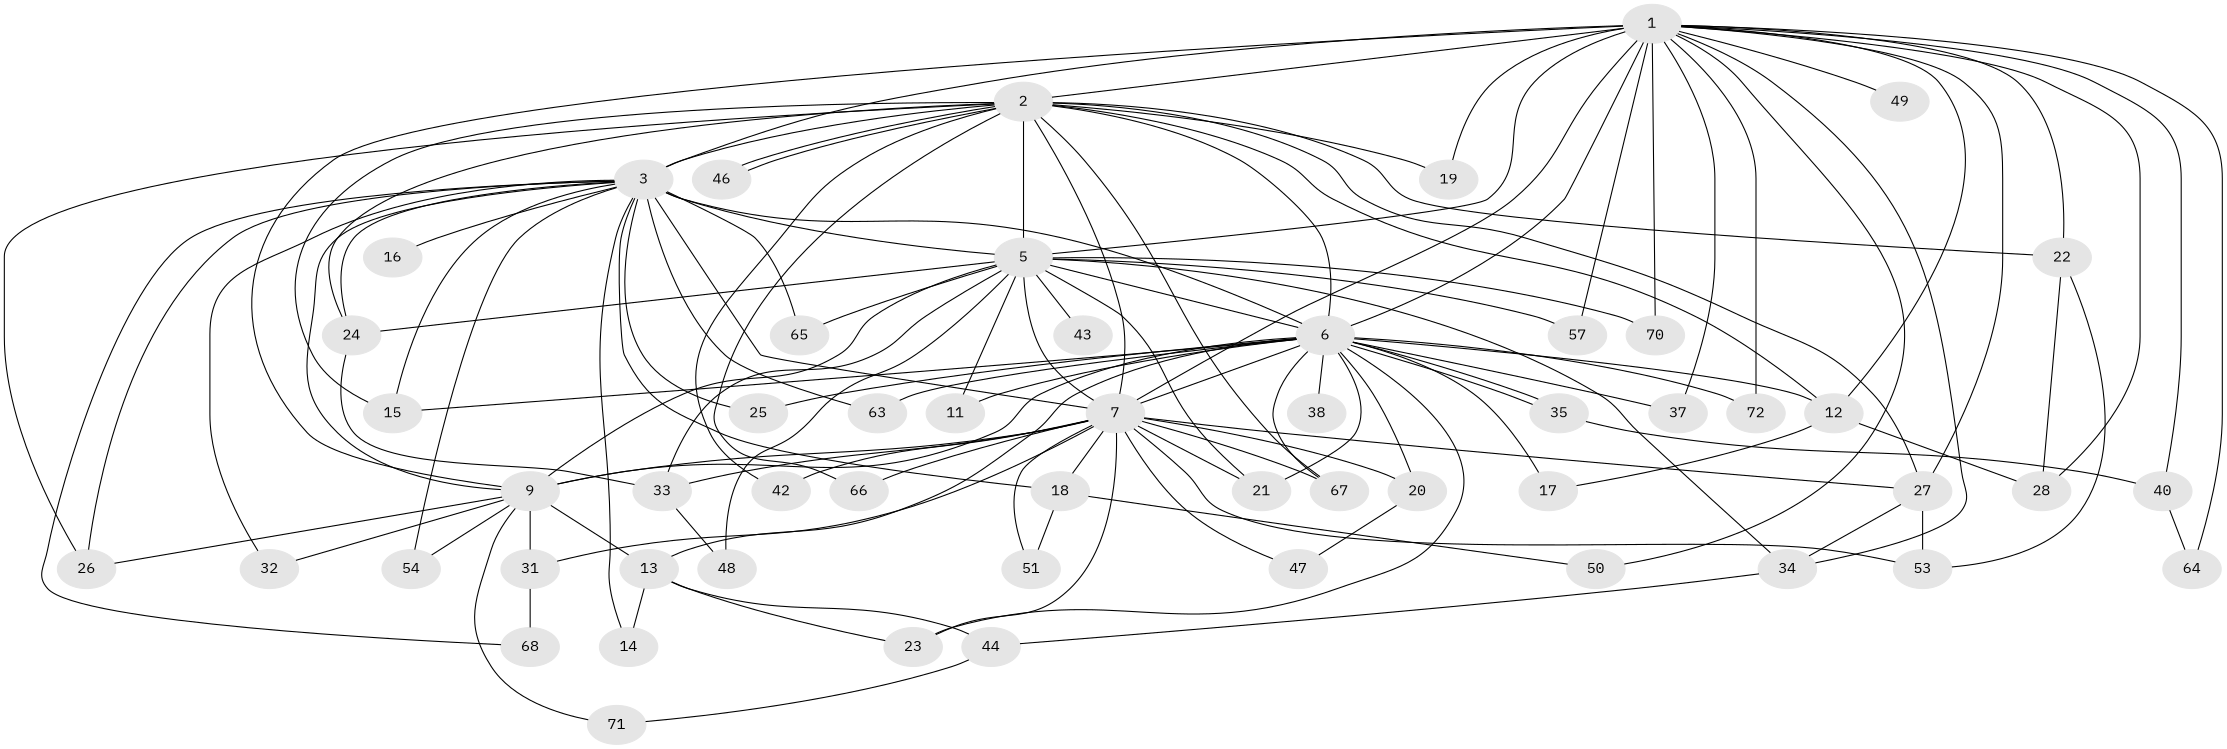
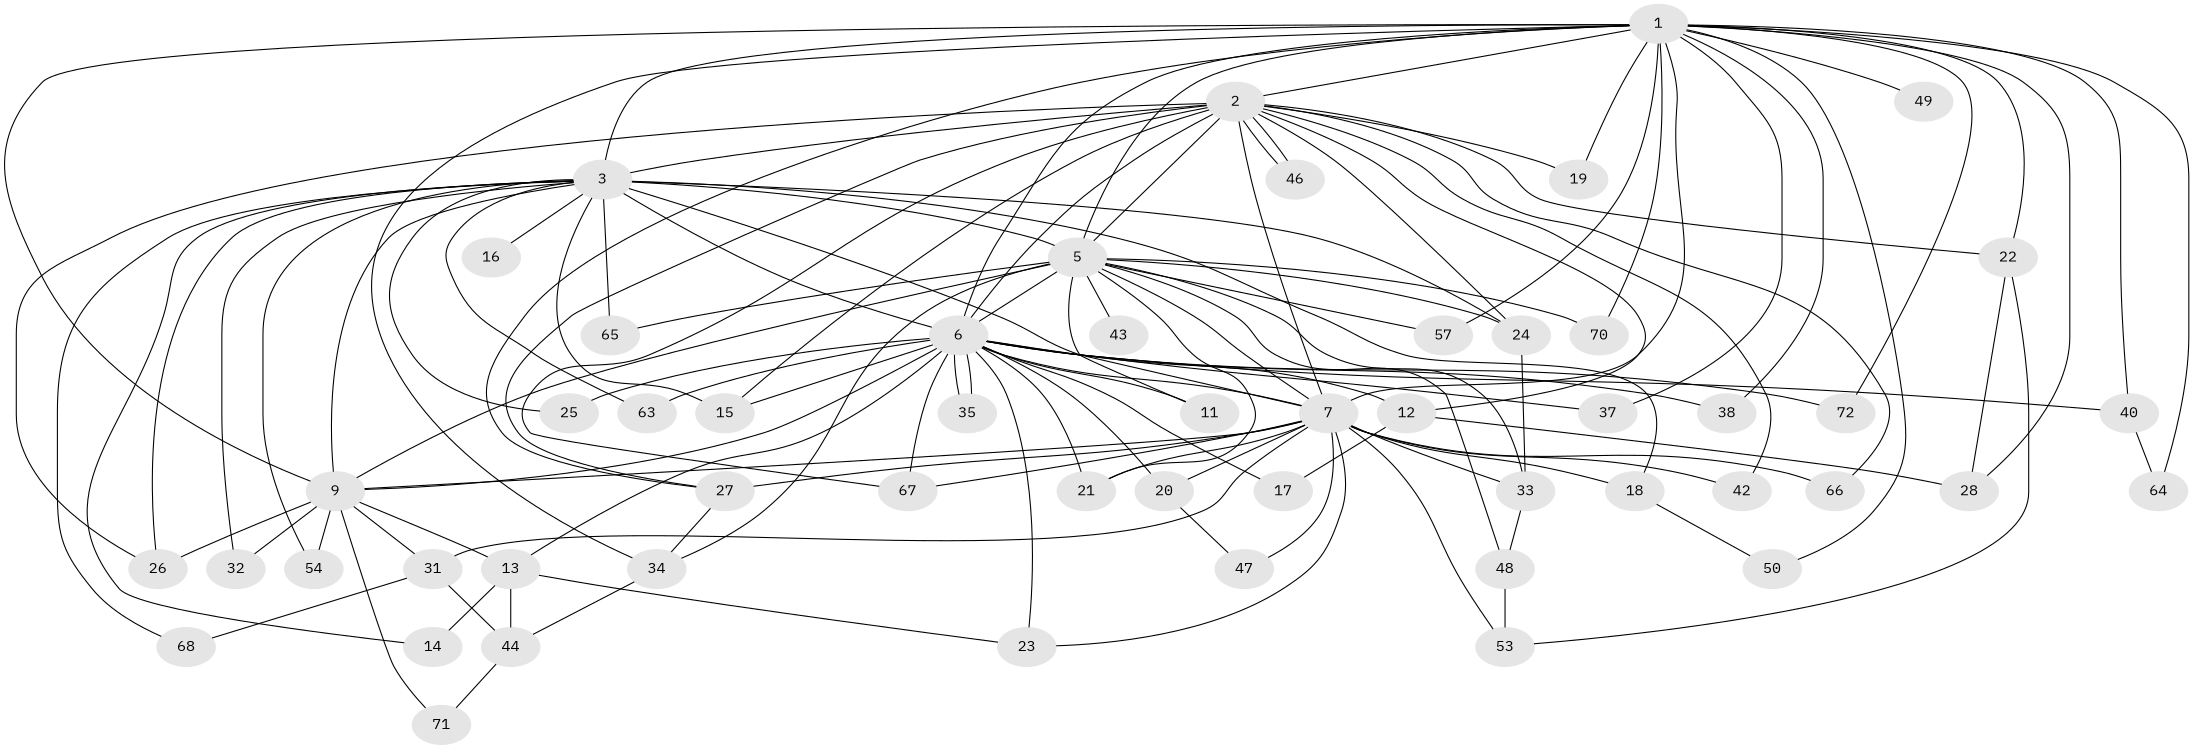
(1959, 119) -> (1823, 194)
(1847, 452) -> (1794, 389)
(1923, 526) -> (1505, 608)
(1031, 569) -> none
none -> (467, 603)
